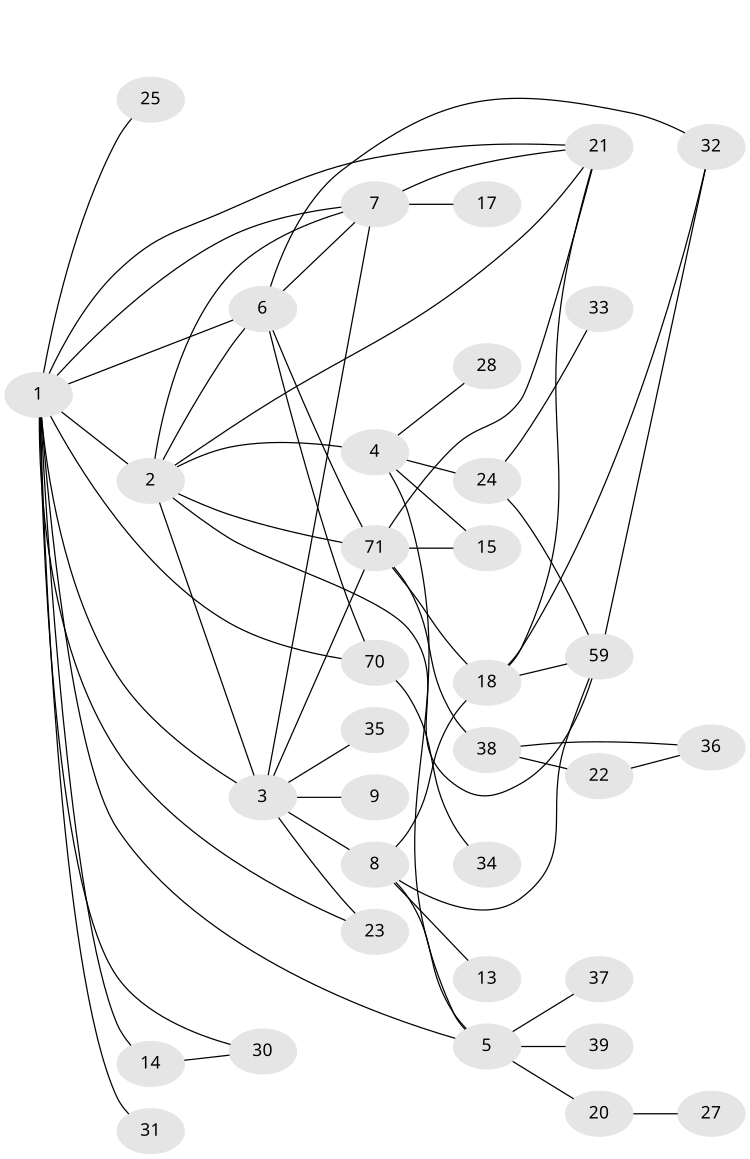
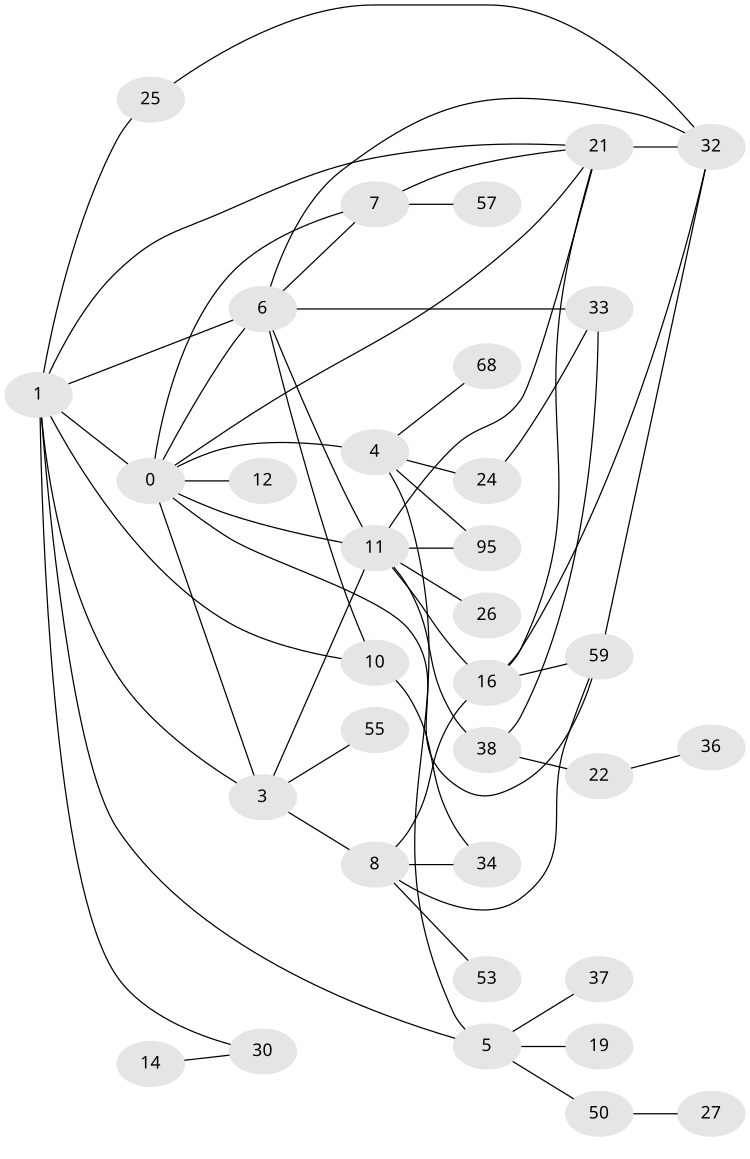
none -> (445, 5)
none -> (656, 147)
(487, 204) -> (487, 204)
(184, 264) -> none
none -> (444, 309)
(487, 366) -> (487, 366)
(151, 481) -> (151, 481)
none -> (263, 481)
(321, 487) -> none
(375, 548) -> (375, 548)
(487, 548) -> (487, 548)
(544, 550) -> none
none -> (487, 615)
(375, 663) -> (375, 663)
(487, 683) -> (487, 683)
(375, 730) -> (375, 730)
(65, 736) -> none
(599, 742) -> (582, 518)
(375, 797) -> none
(375, 932) -> none
(431, 956) -> (431, 865)
(487, 979) -> (487, 979)
(599, 1046) -> (599, 1046)
(599, 1114) -> (599, 1114)
(151, 1131) -> none
